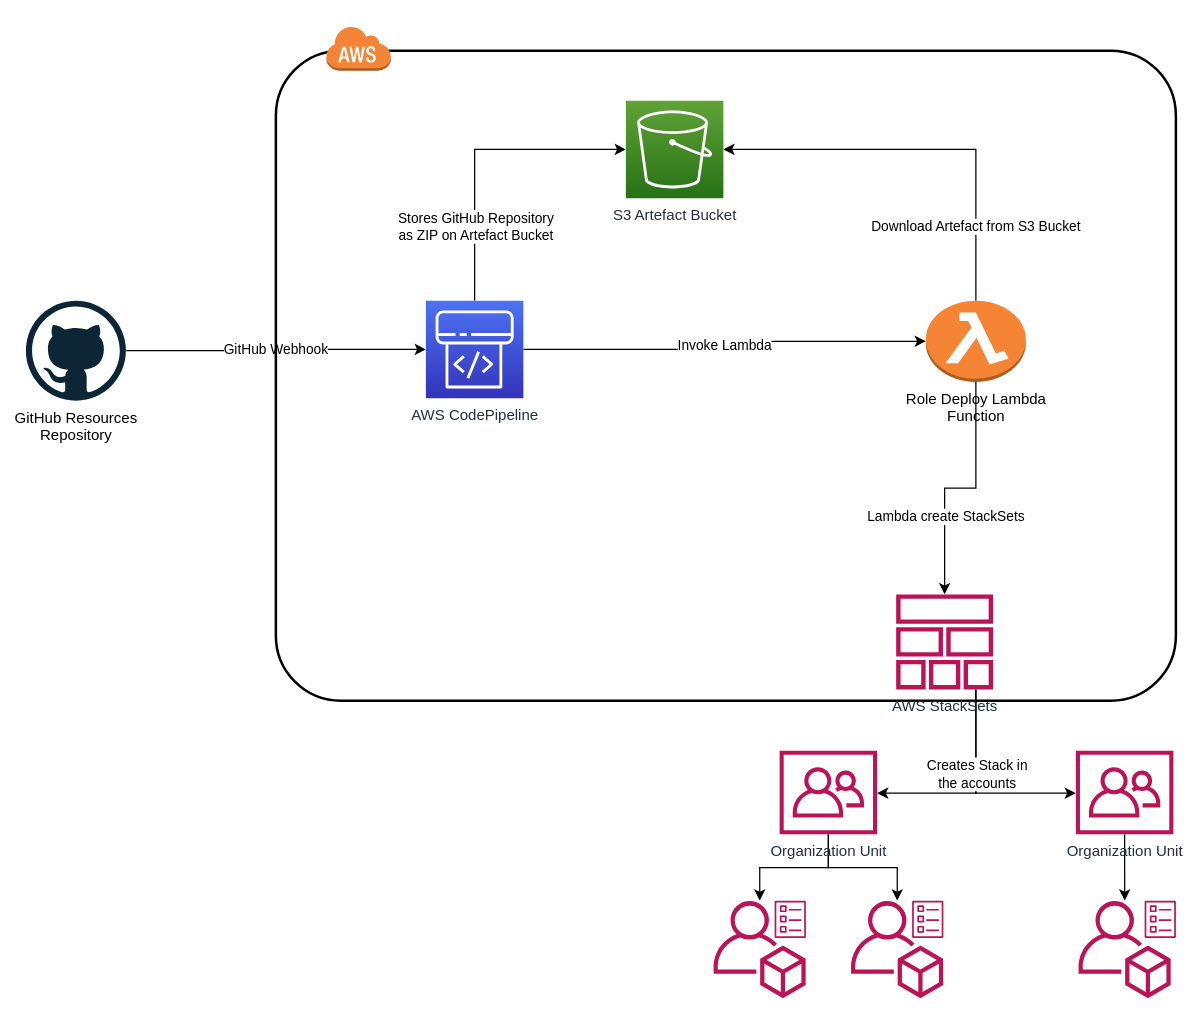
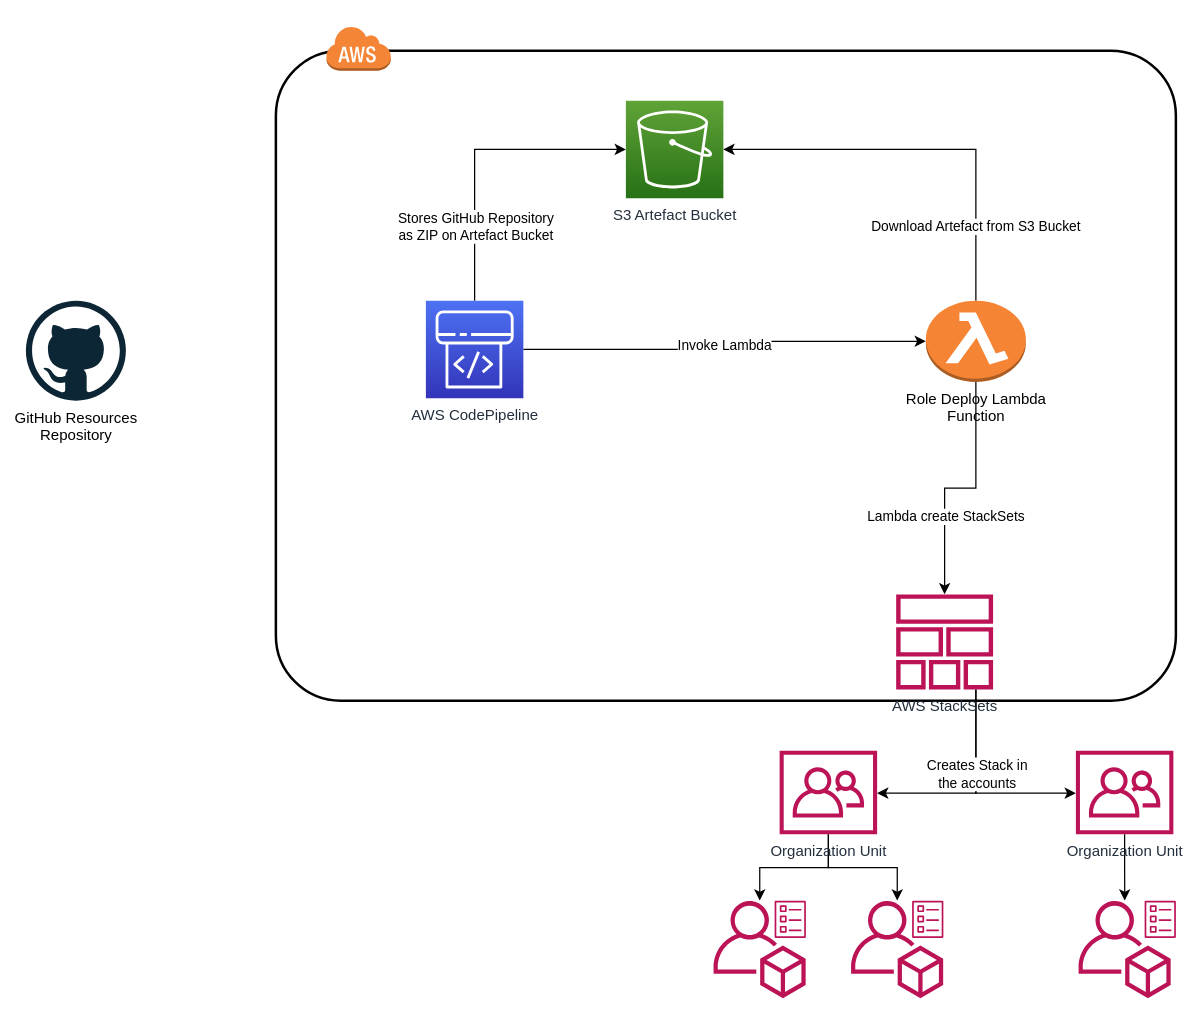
(272, 351) -> none
